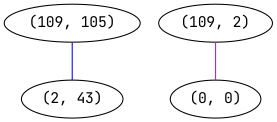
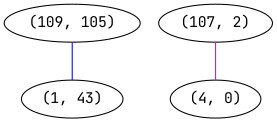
(216, 23) -> (216, 23)
(72, 99) -> (72, 99)
(216, 99) -> (216, 99)
